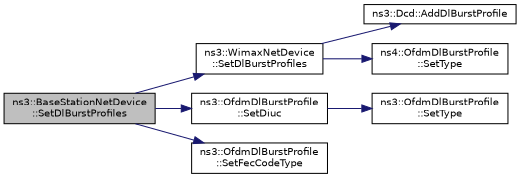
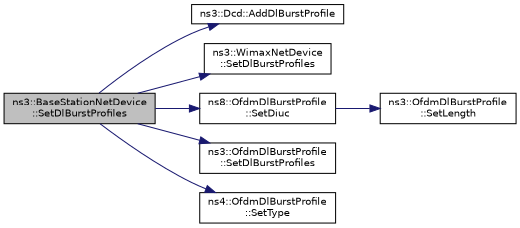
(356, 35) -> (151, 56)
(342, 59) -> (151, 159)
(260, 108) -> (268, 108)
(440, 108) -> (448, 108)
(260, 158) -> (268, 158)
